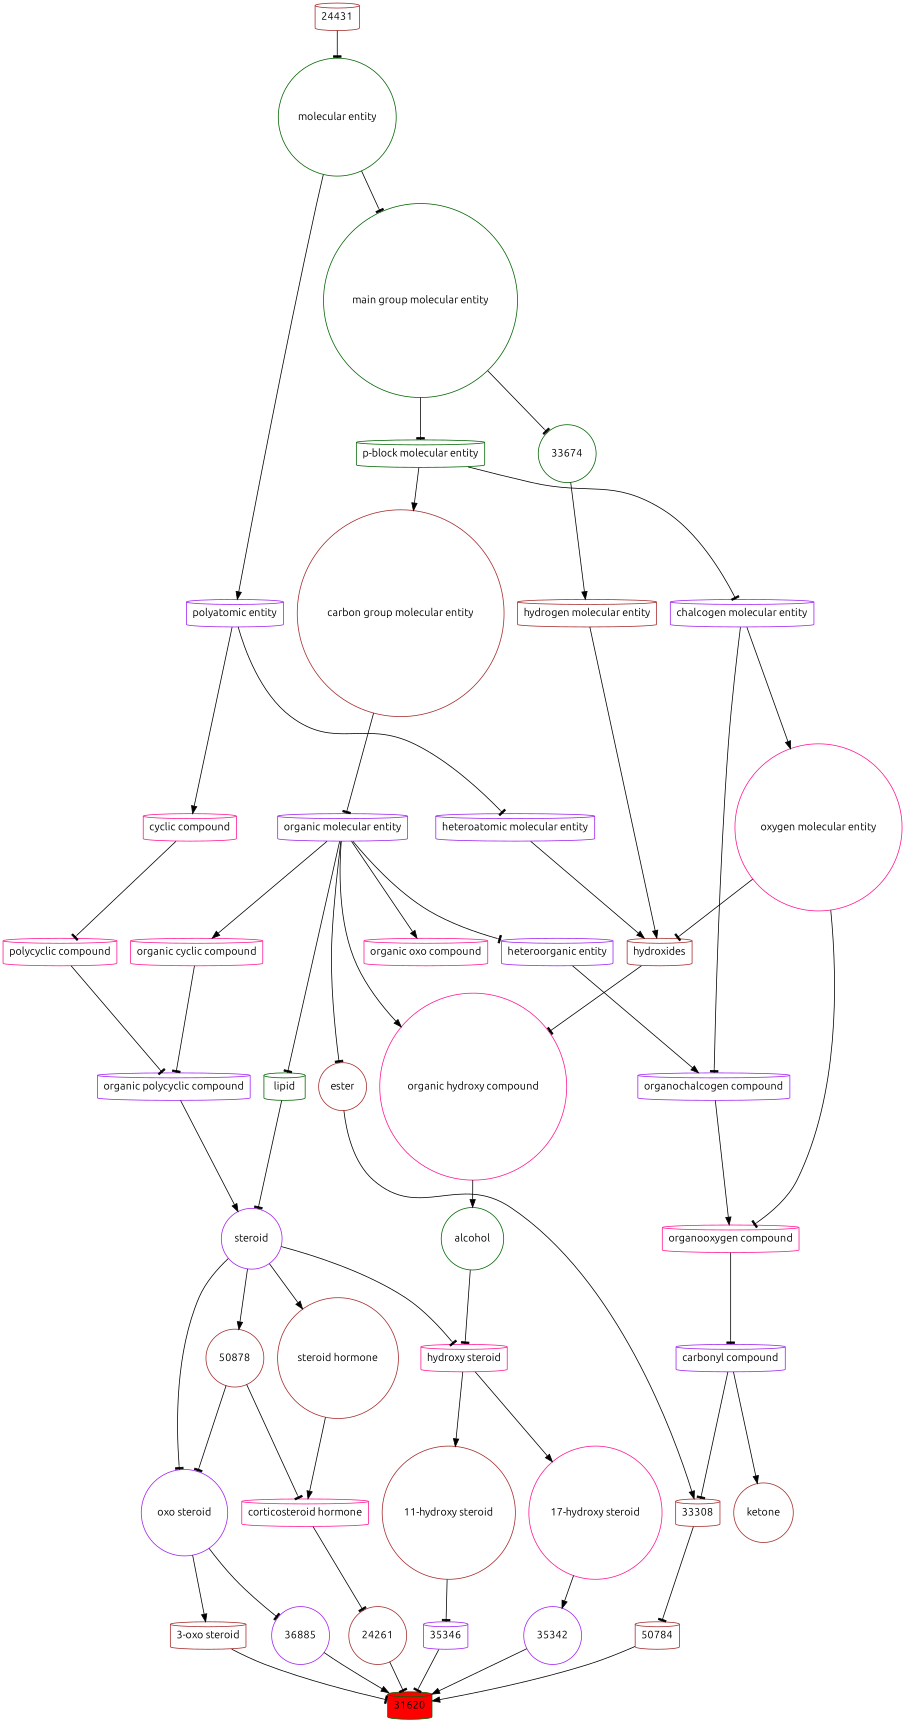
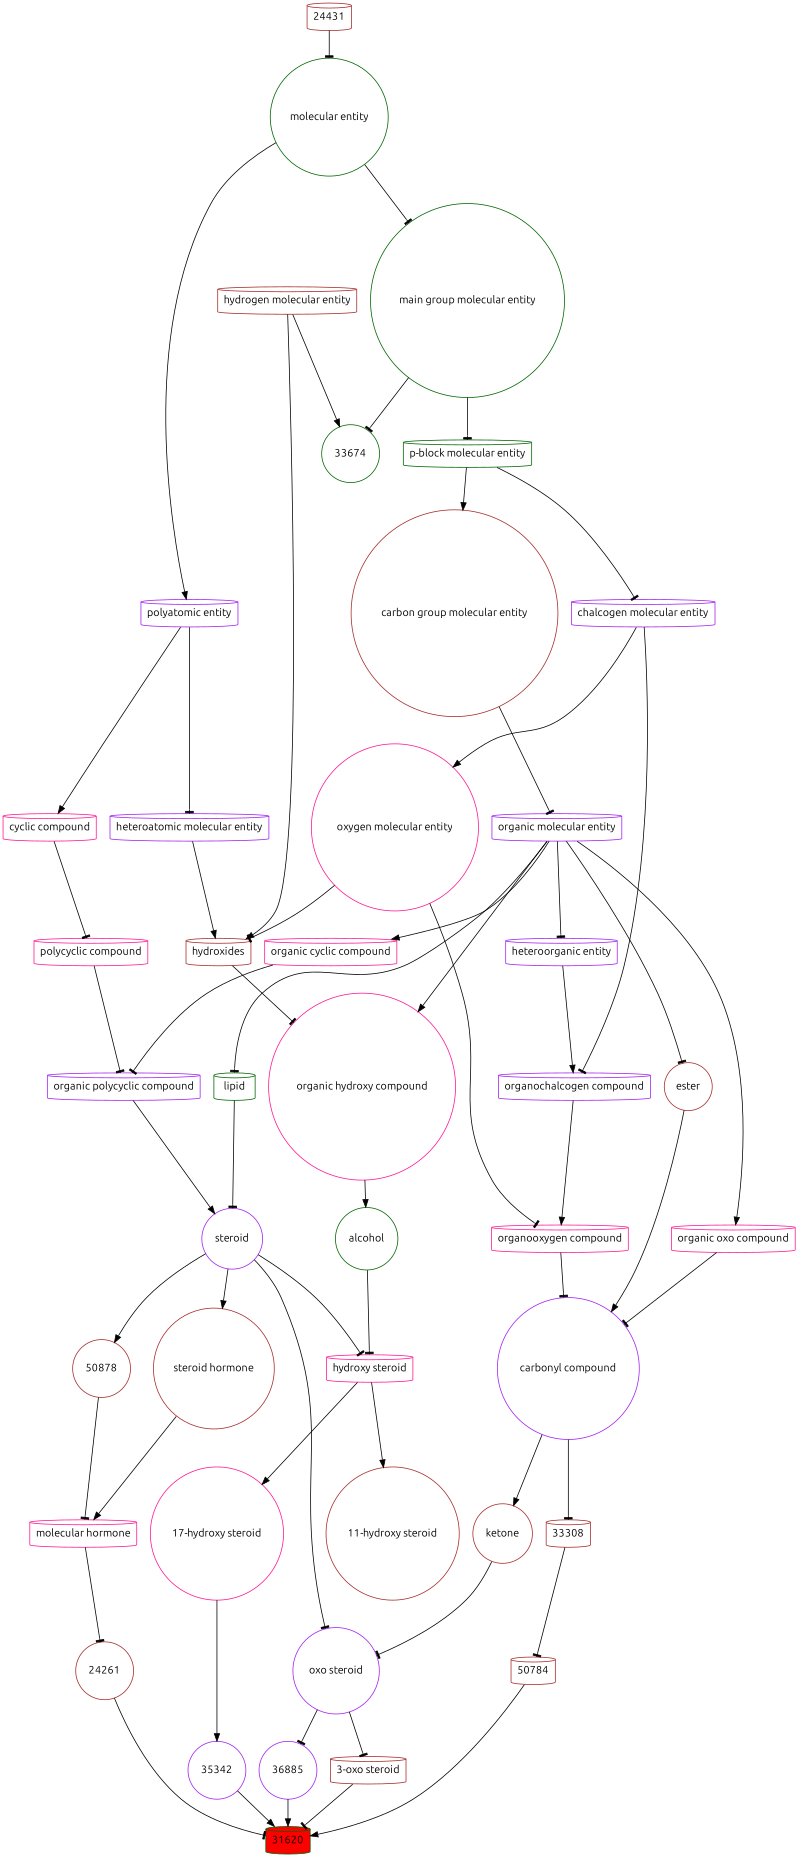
(578, 537) -> (315, 367)
(556, 1247) -> (658, 1211)
none -> (672, 1287)
(731, 1358) -> (568, 1368)
(213, 1427) -> (445, 1618)
(305, 1513) -> (83, 1534)
(198, 1585) -> (356, 1732)
(446, 1635) -> none
